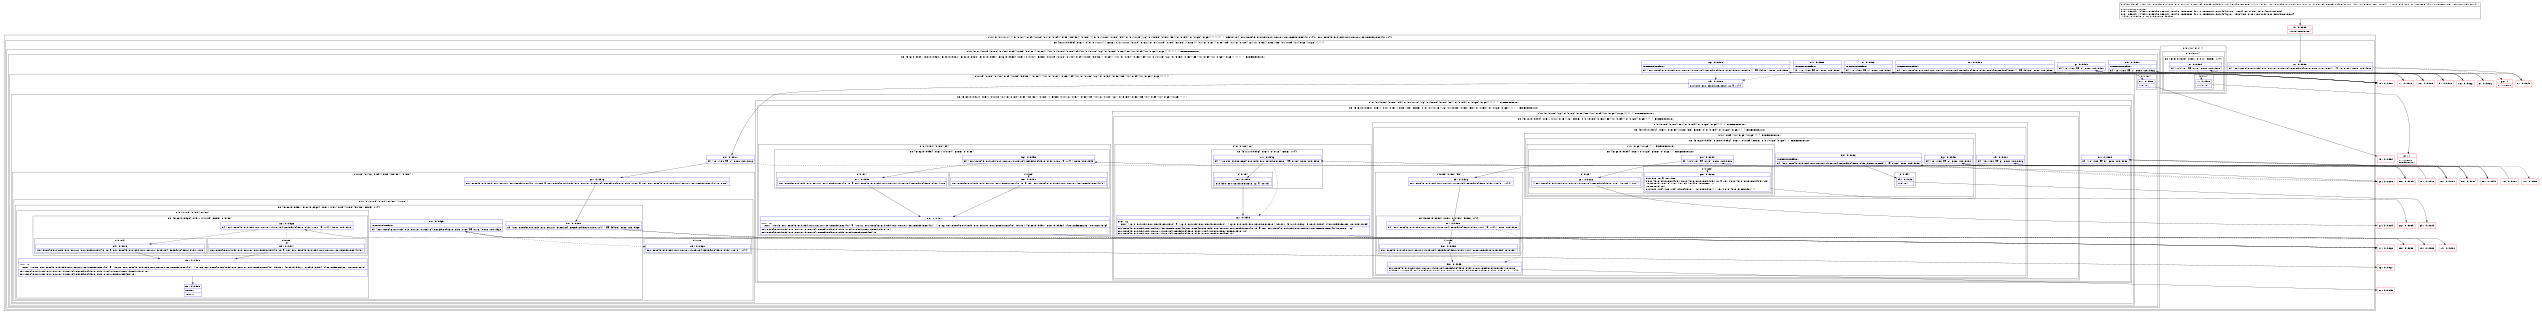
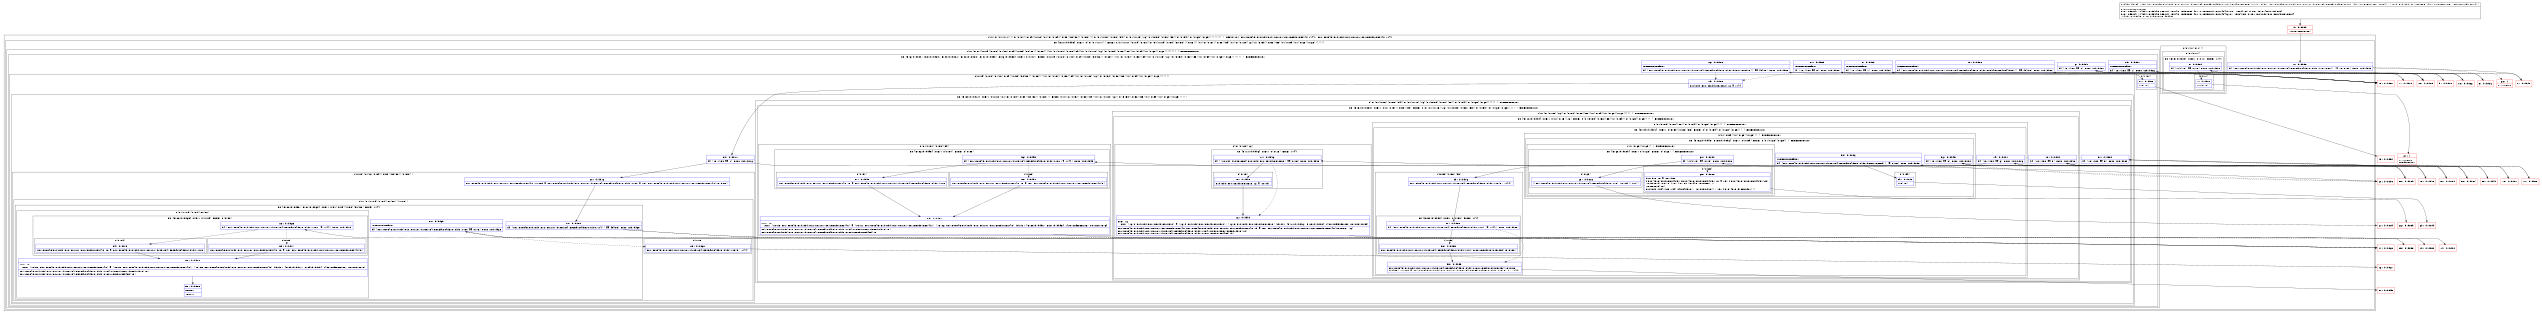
none -> (2053, 159)
(1168, 166) -> (1168, 166)
